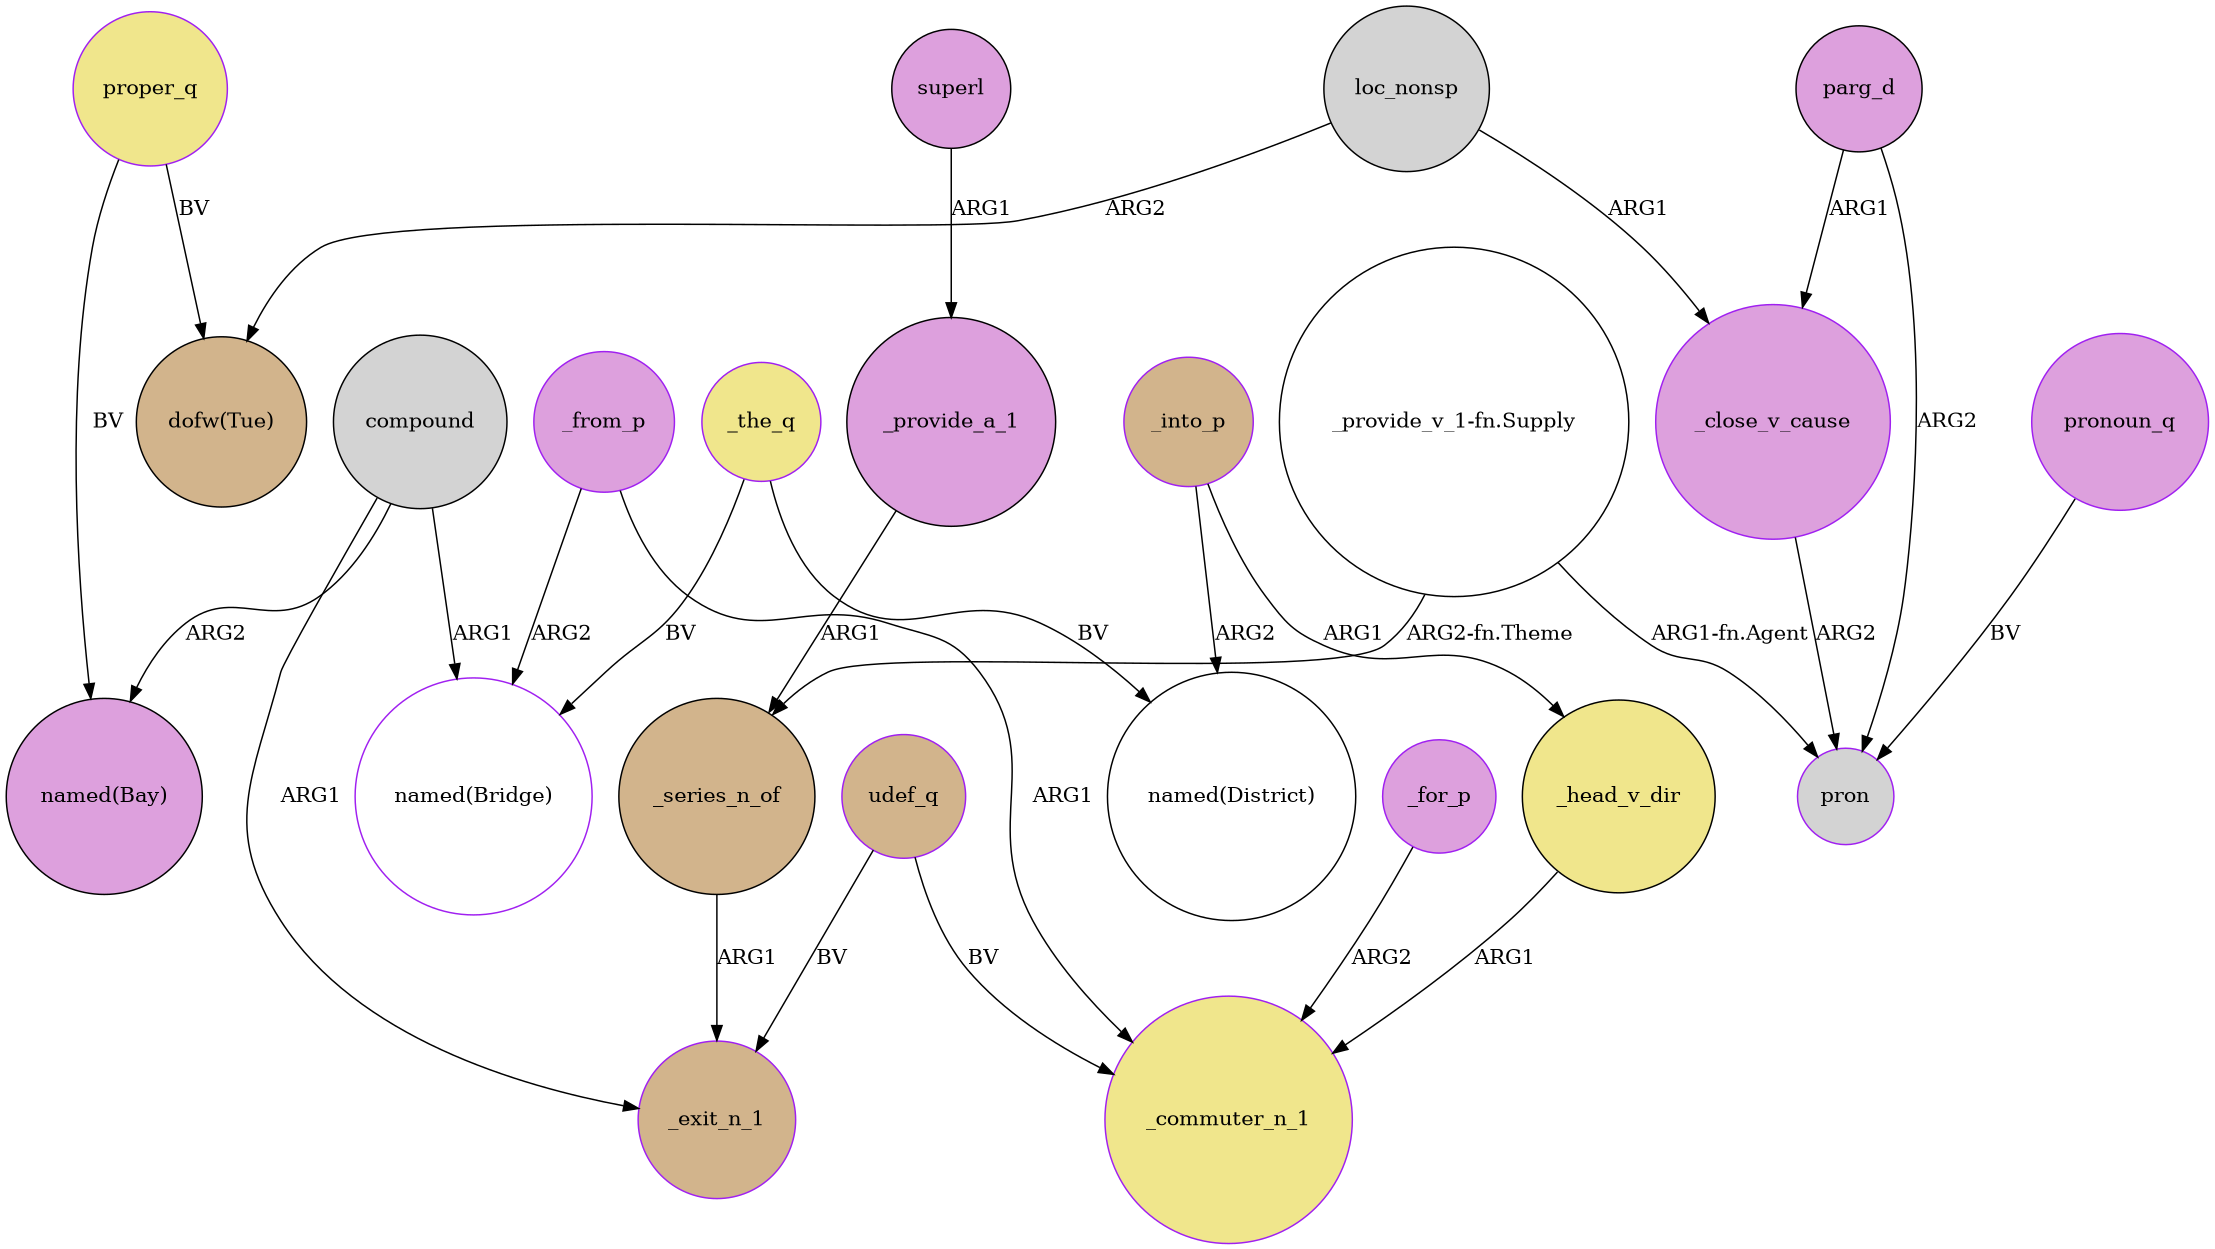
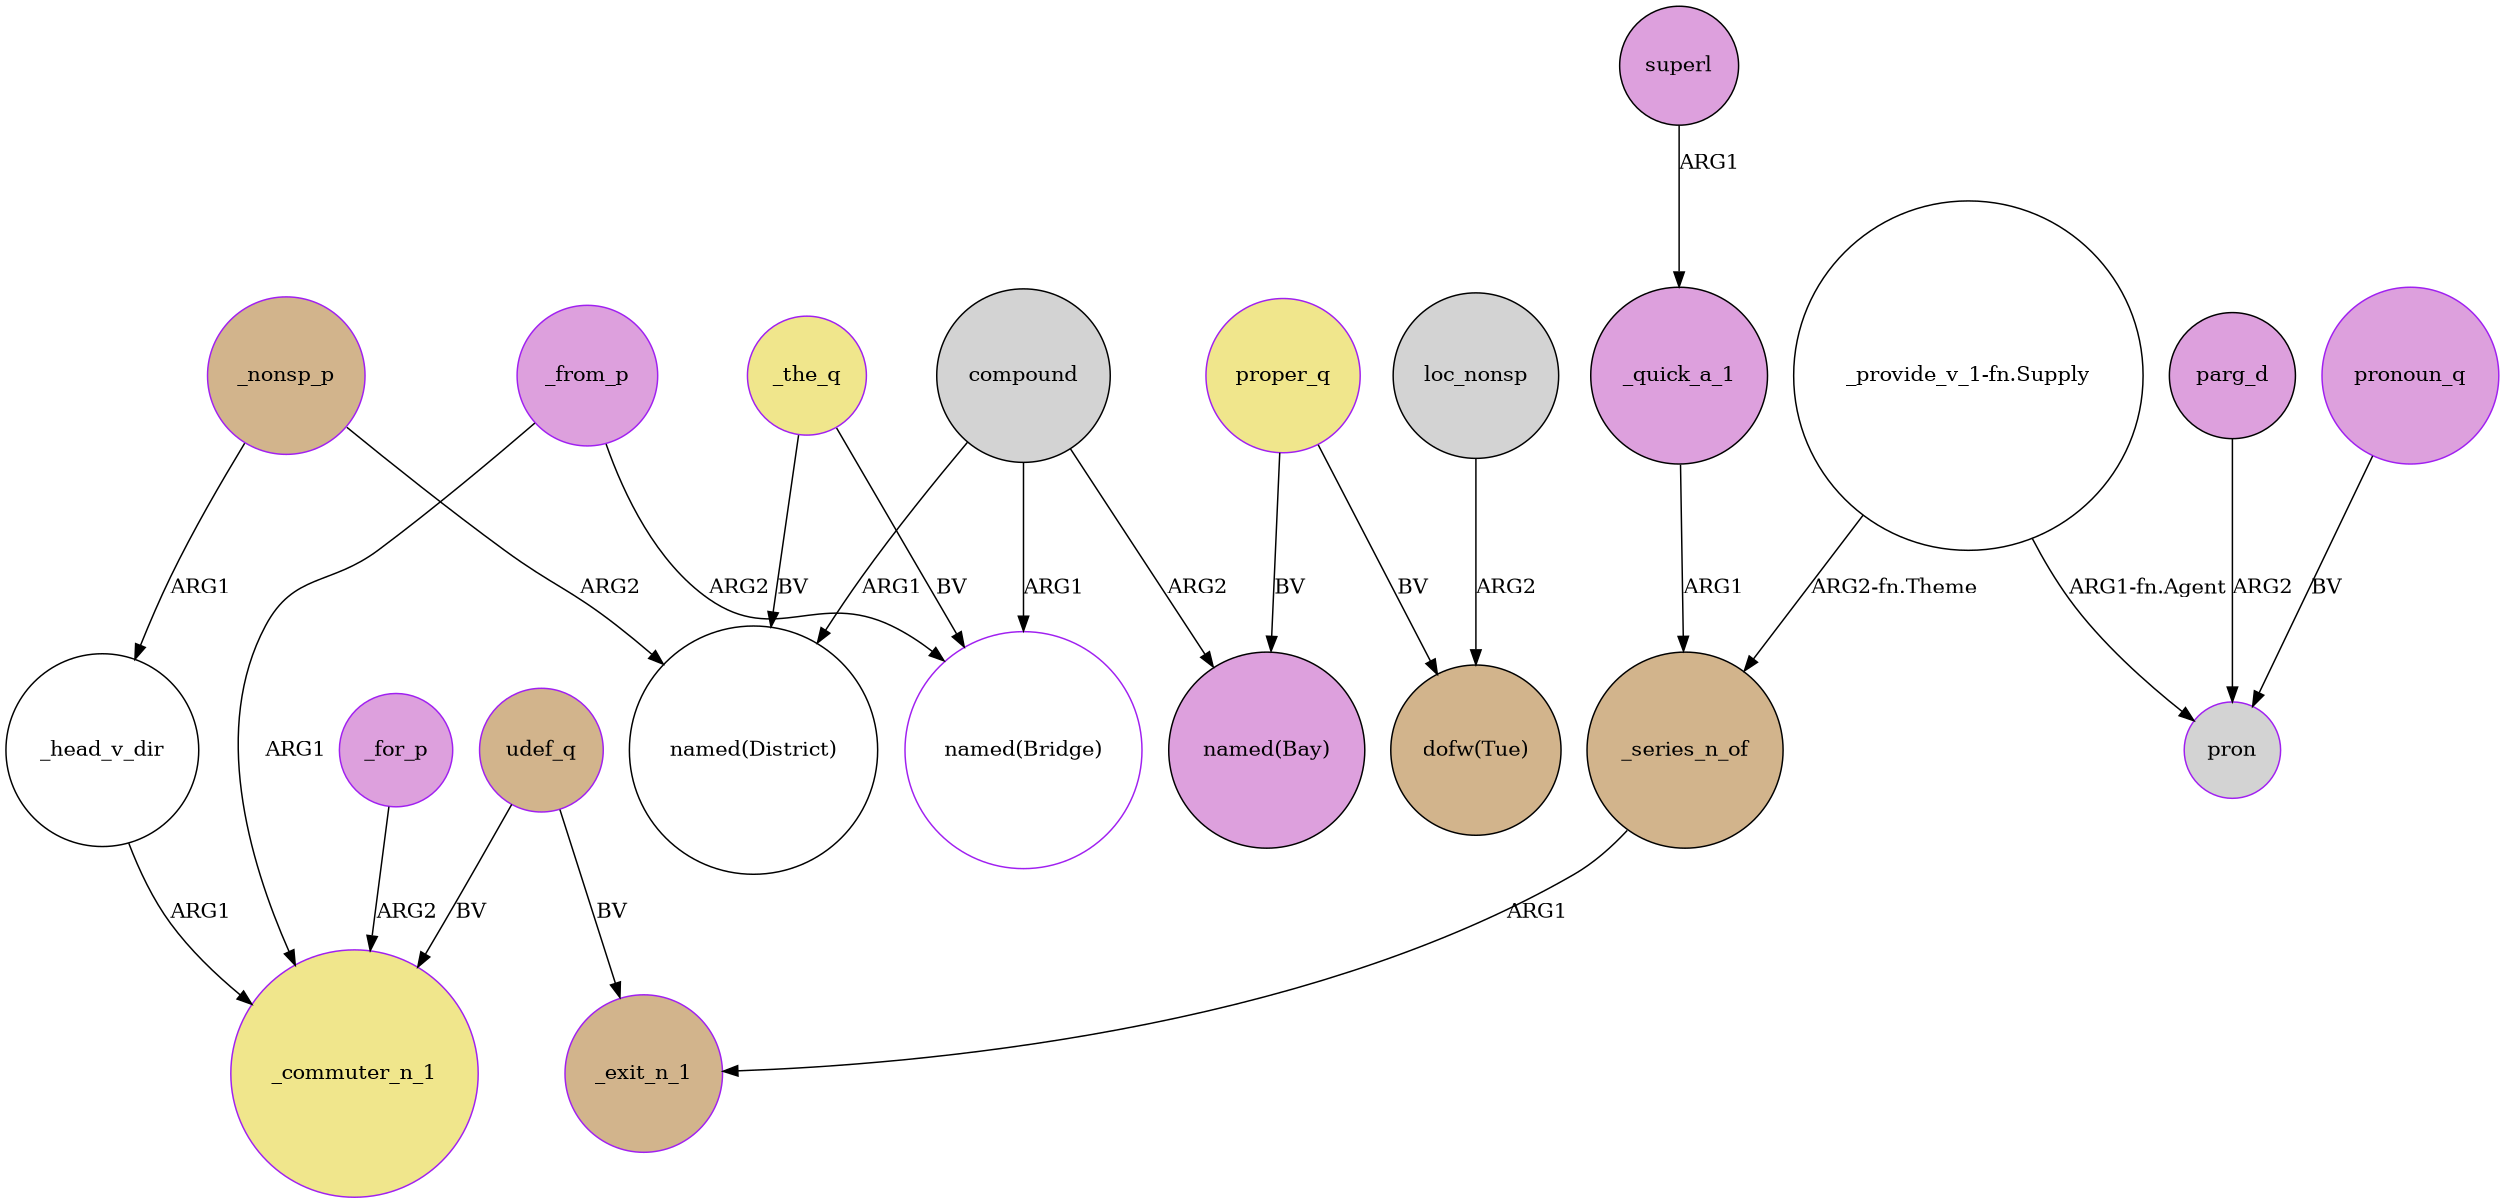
(951, 422) -> (1679, 376)
(1189, 422) -> (286, 376)
(1773, 422) -> none
(1619, 796) -> (102, 750)
(266, 895) -> (890, 539)
